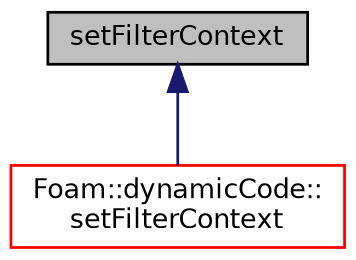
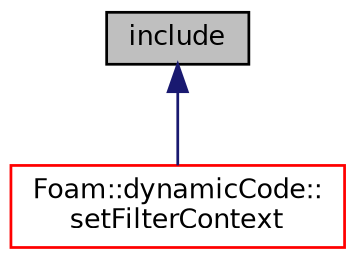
(178, 38) -> (178, 38)
